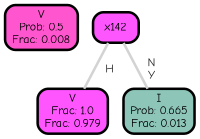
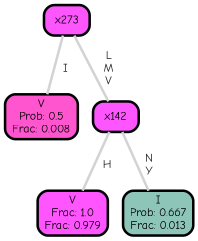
none -> (67, 20)
(159, 111) -> (158, 213)
